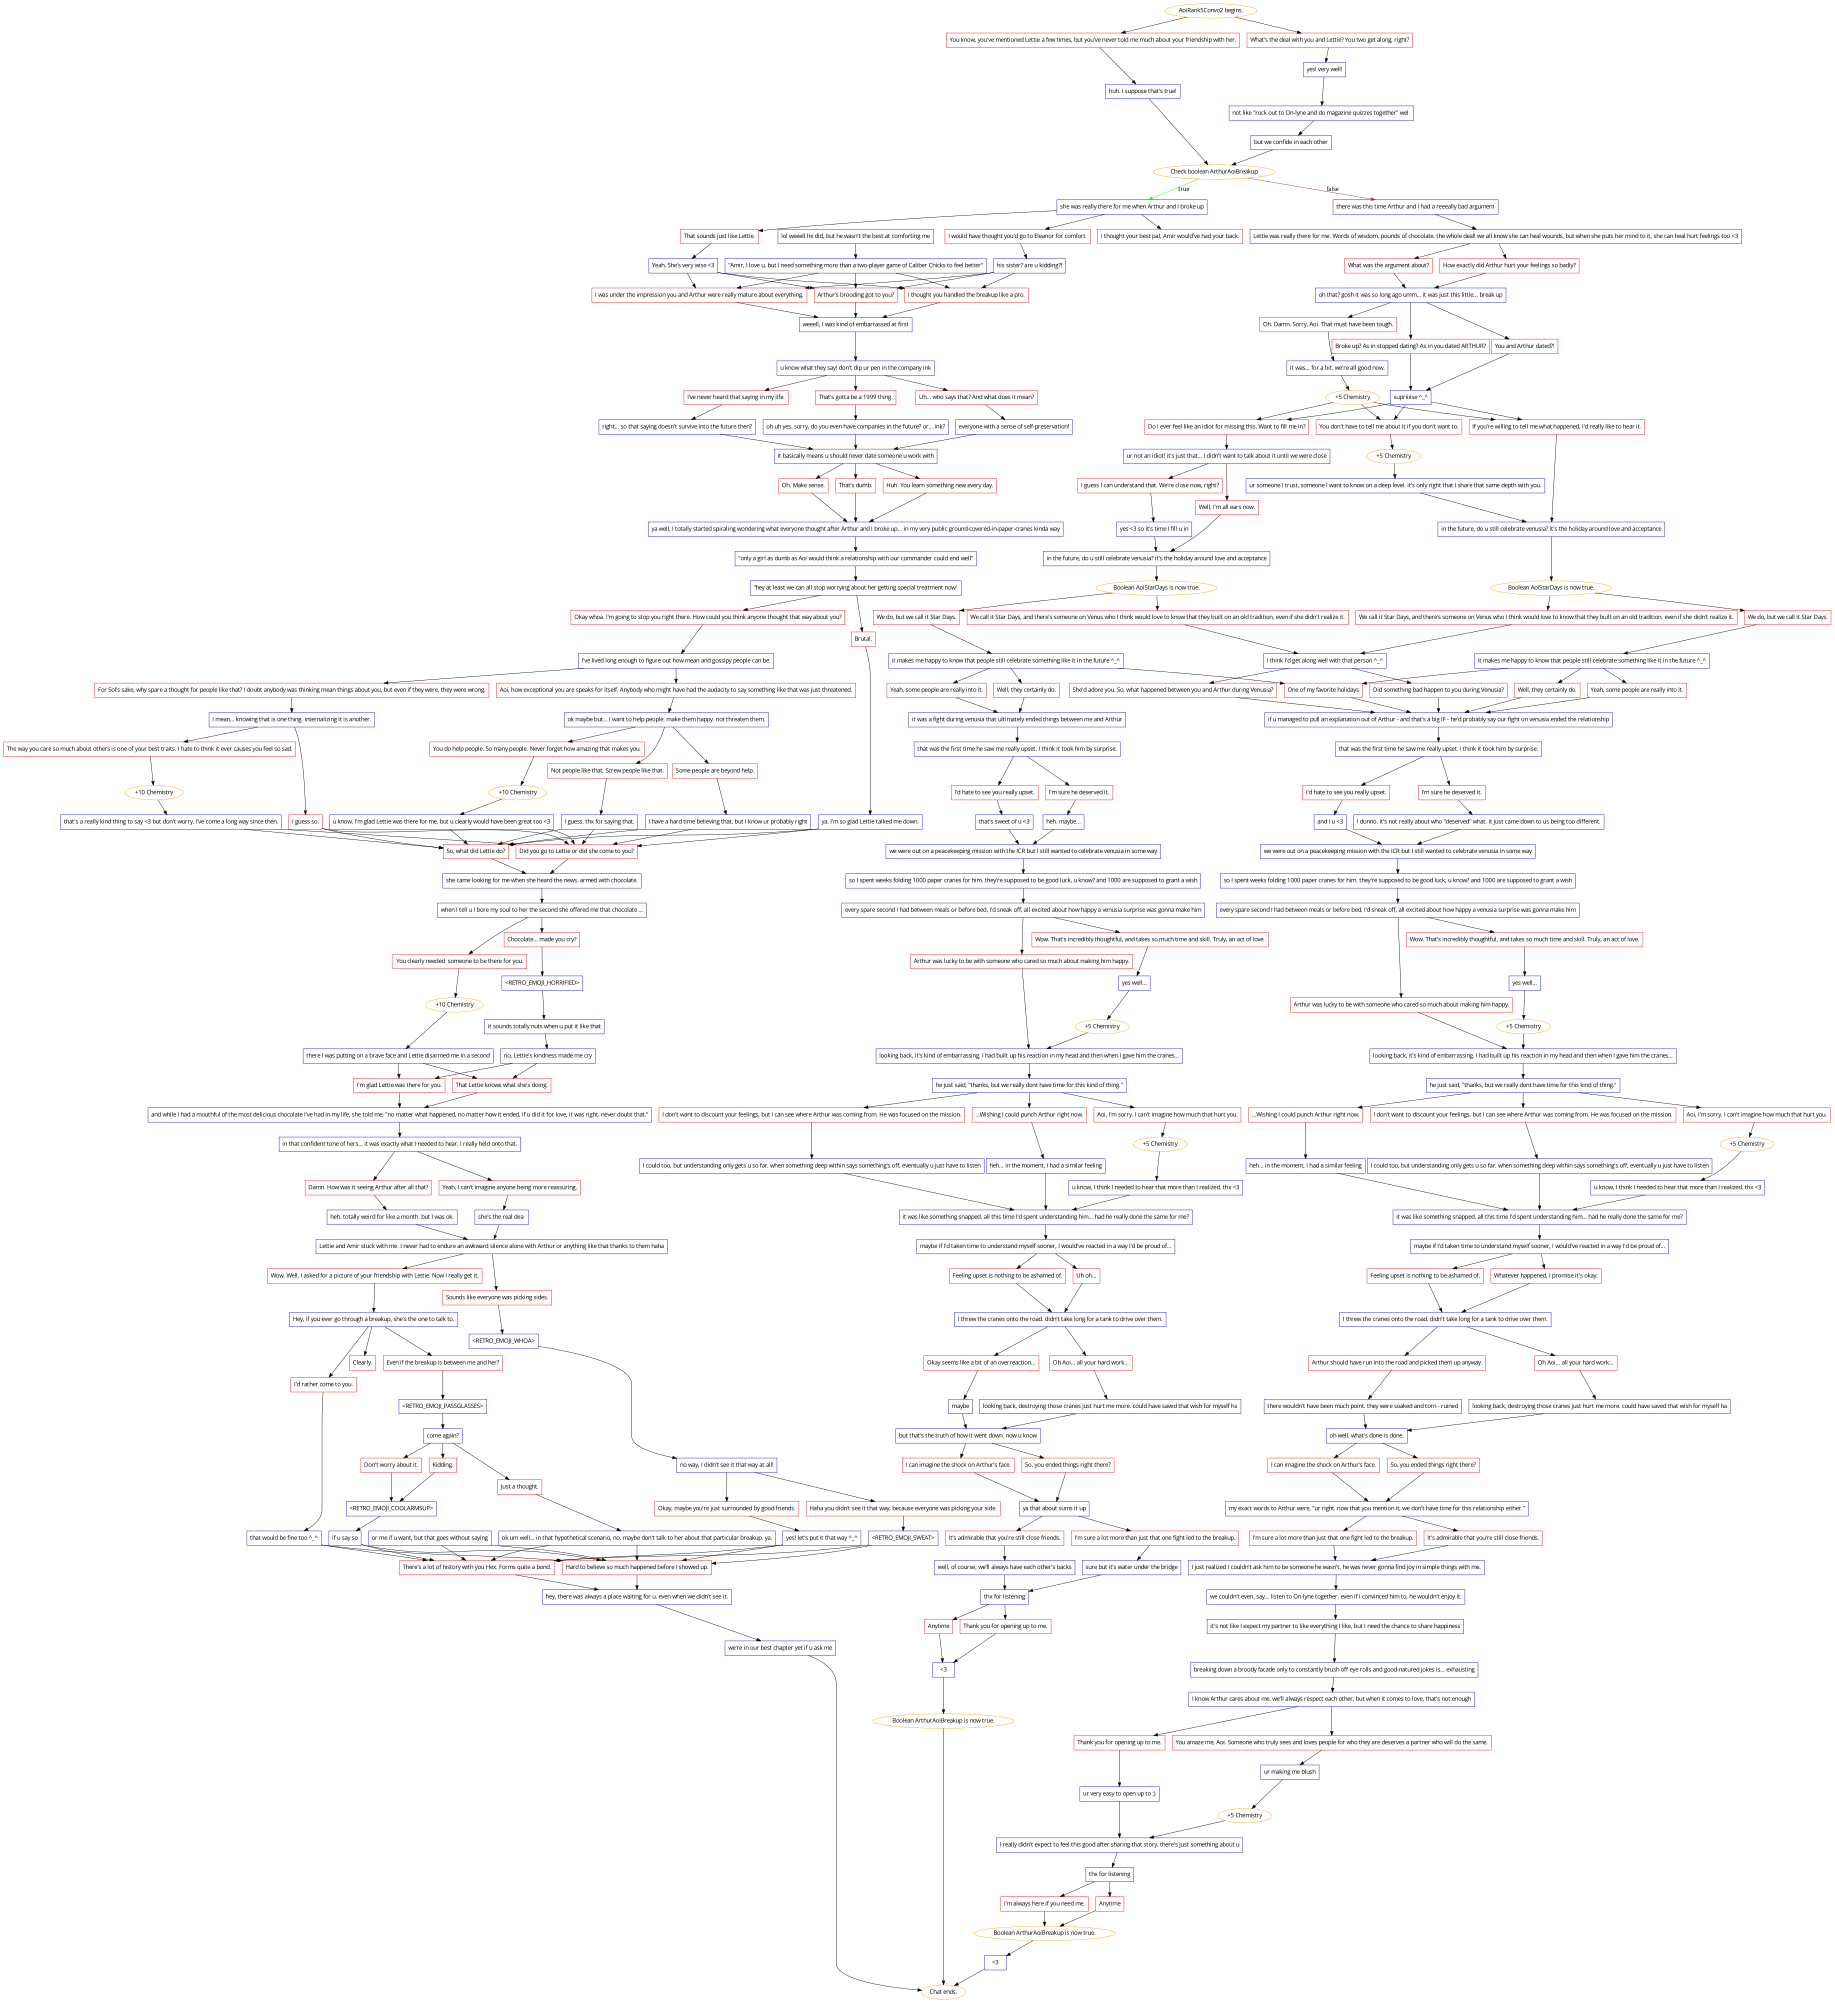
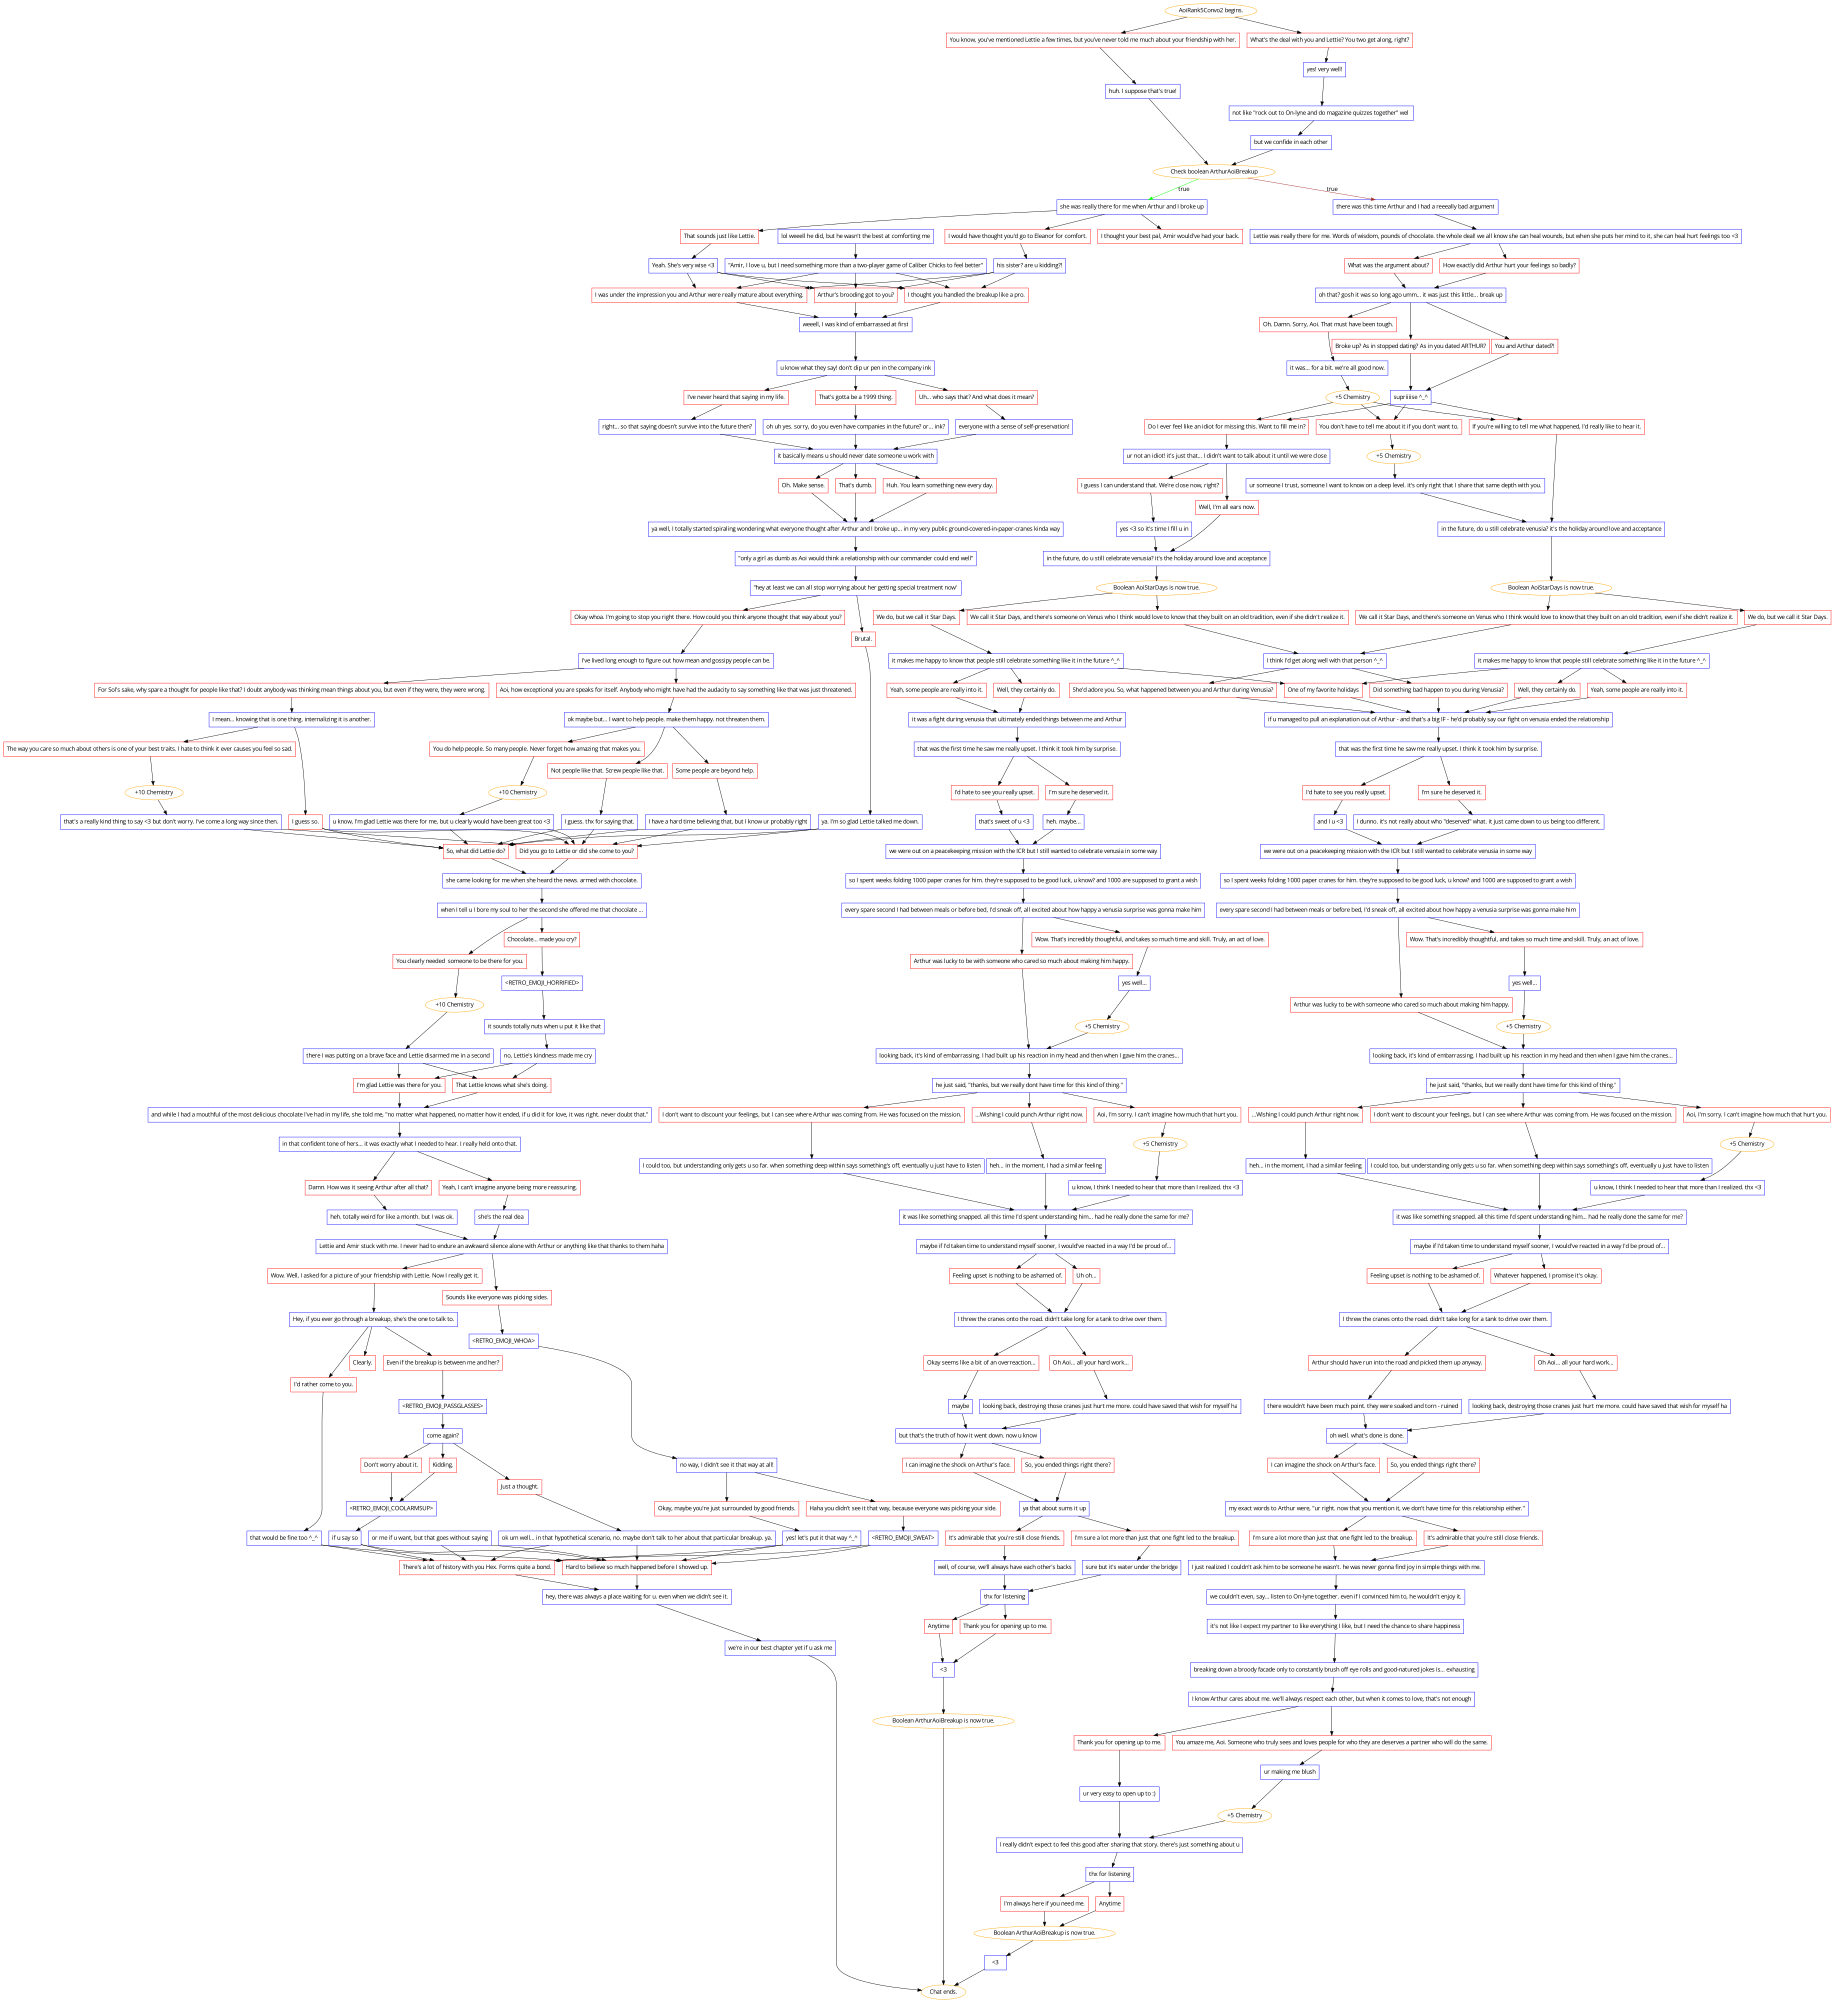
(1333, 190) -> (1332, 190)
